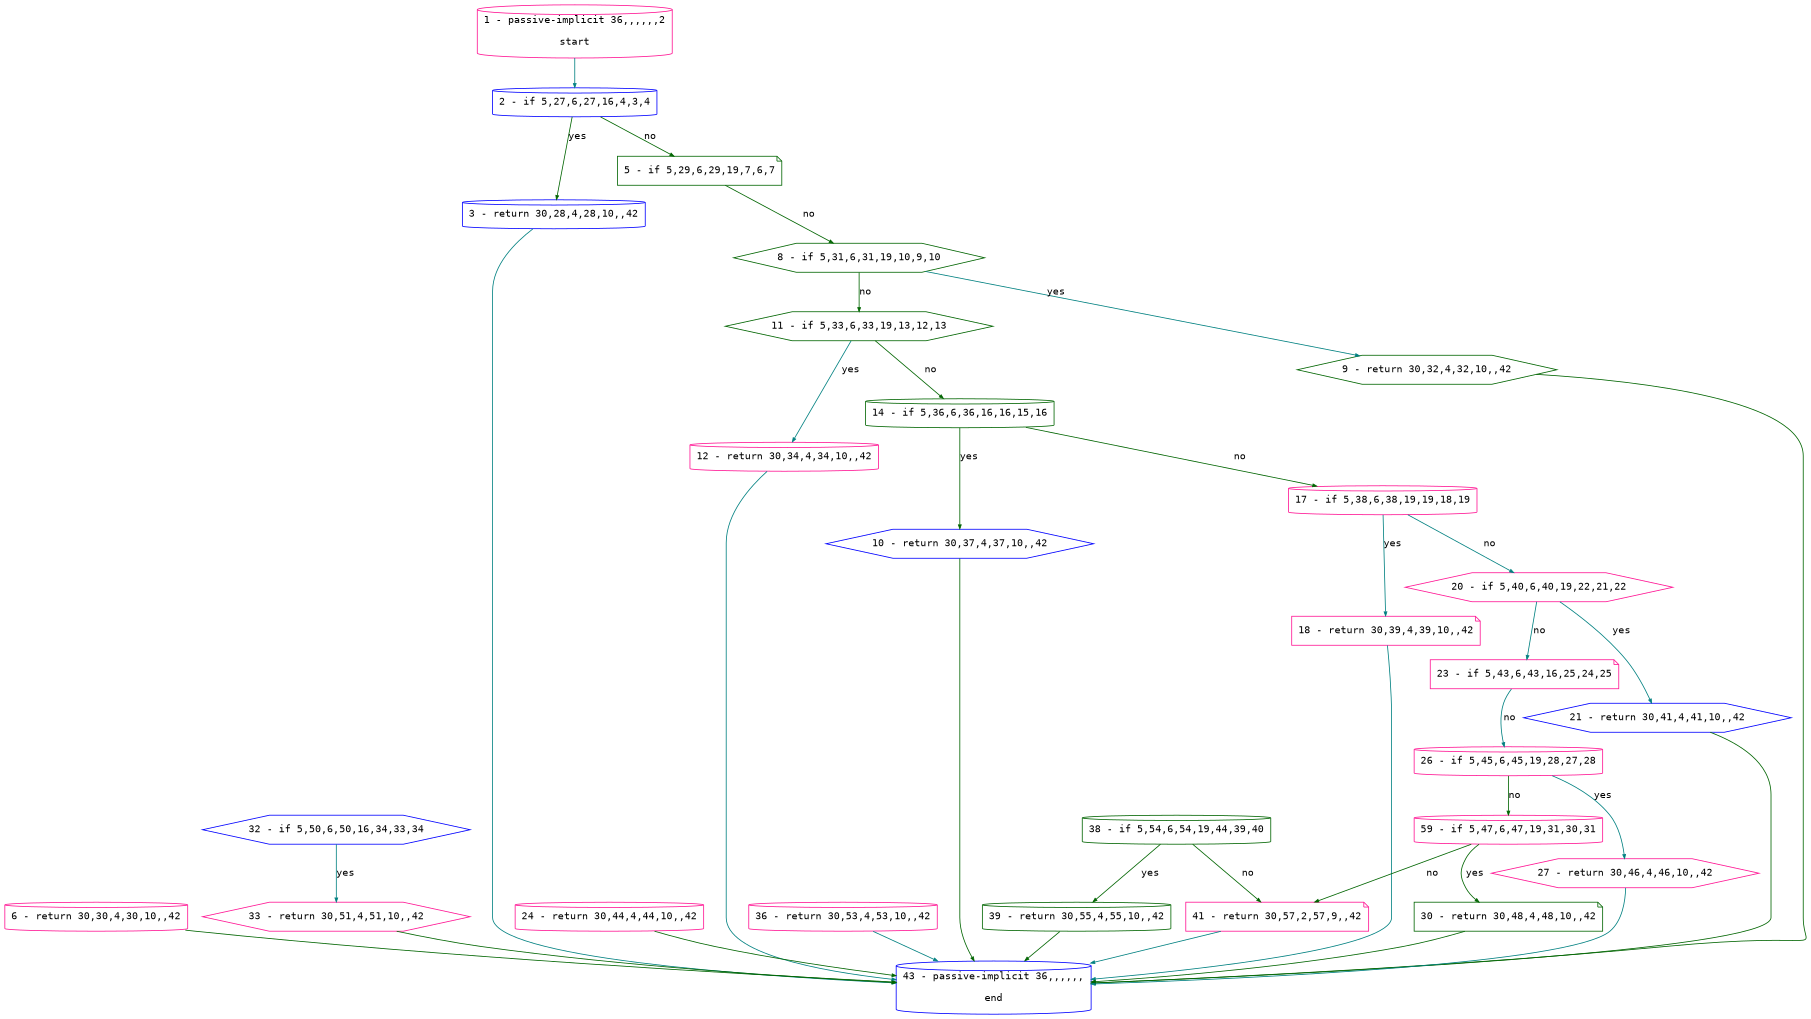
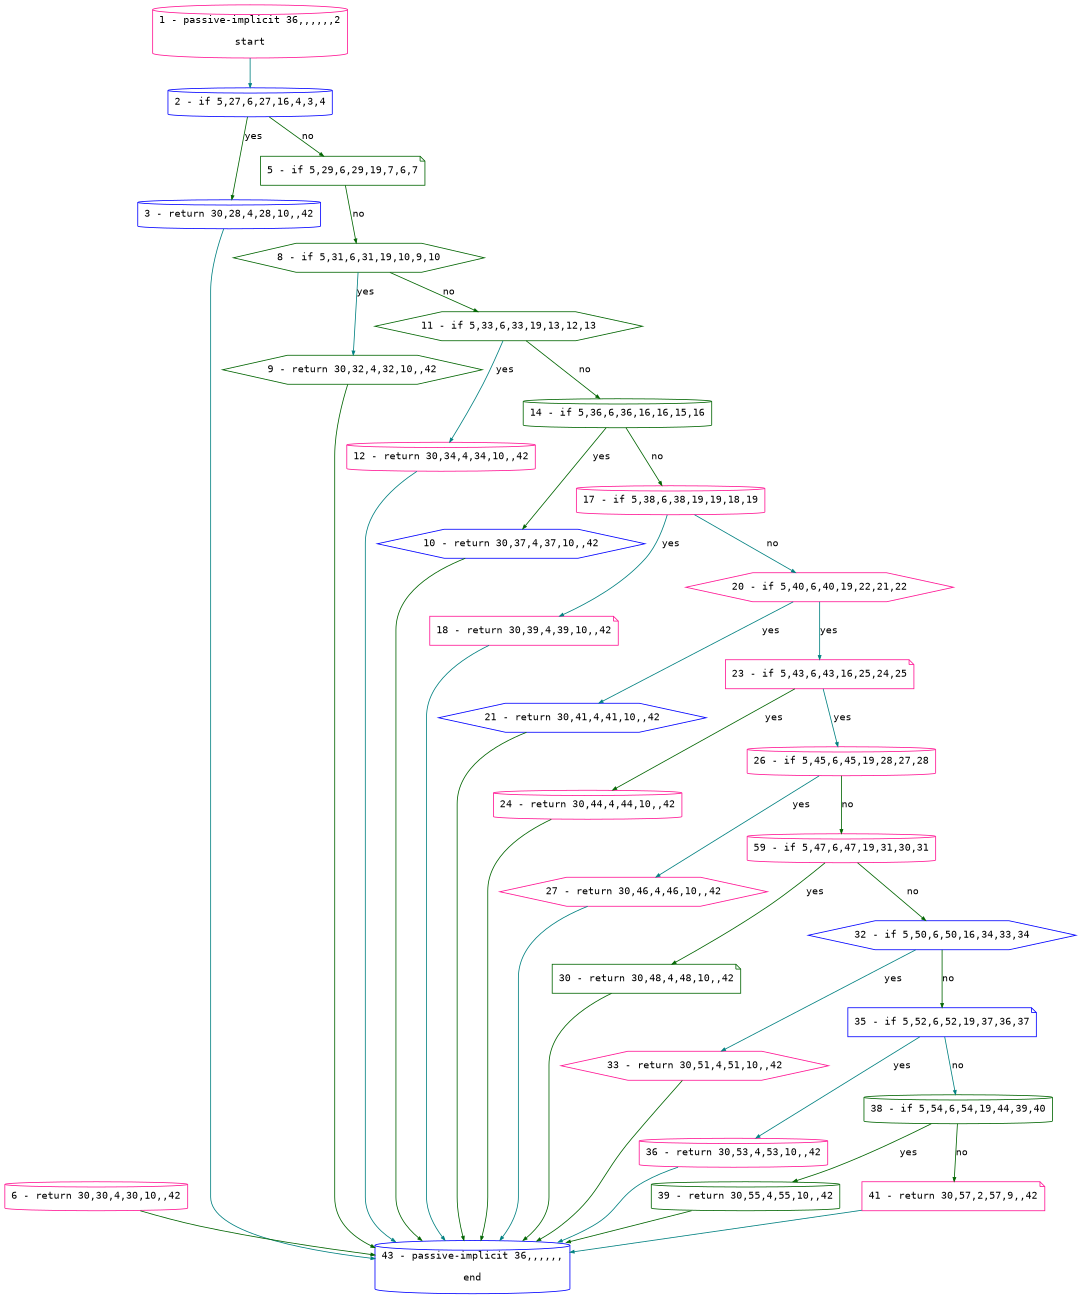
(1540, 631) -> (829, 631)
(1510, 718) -> (843, 718)
none -> (706, 738)
(1399, 871) -> (890, 890)
none -> (942, 1022)
